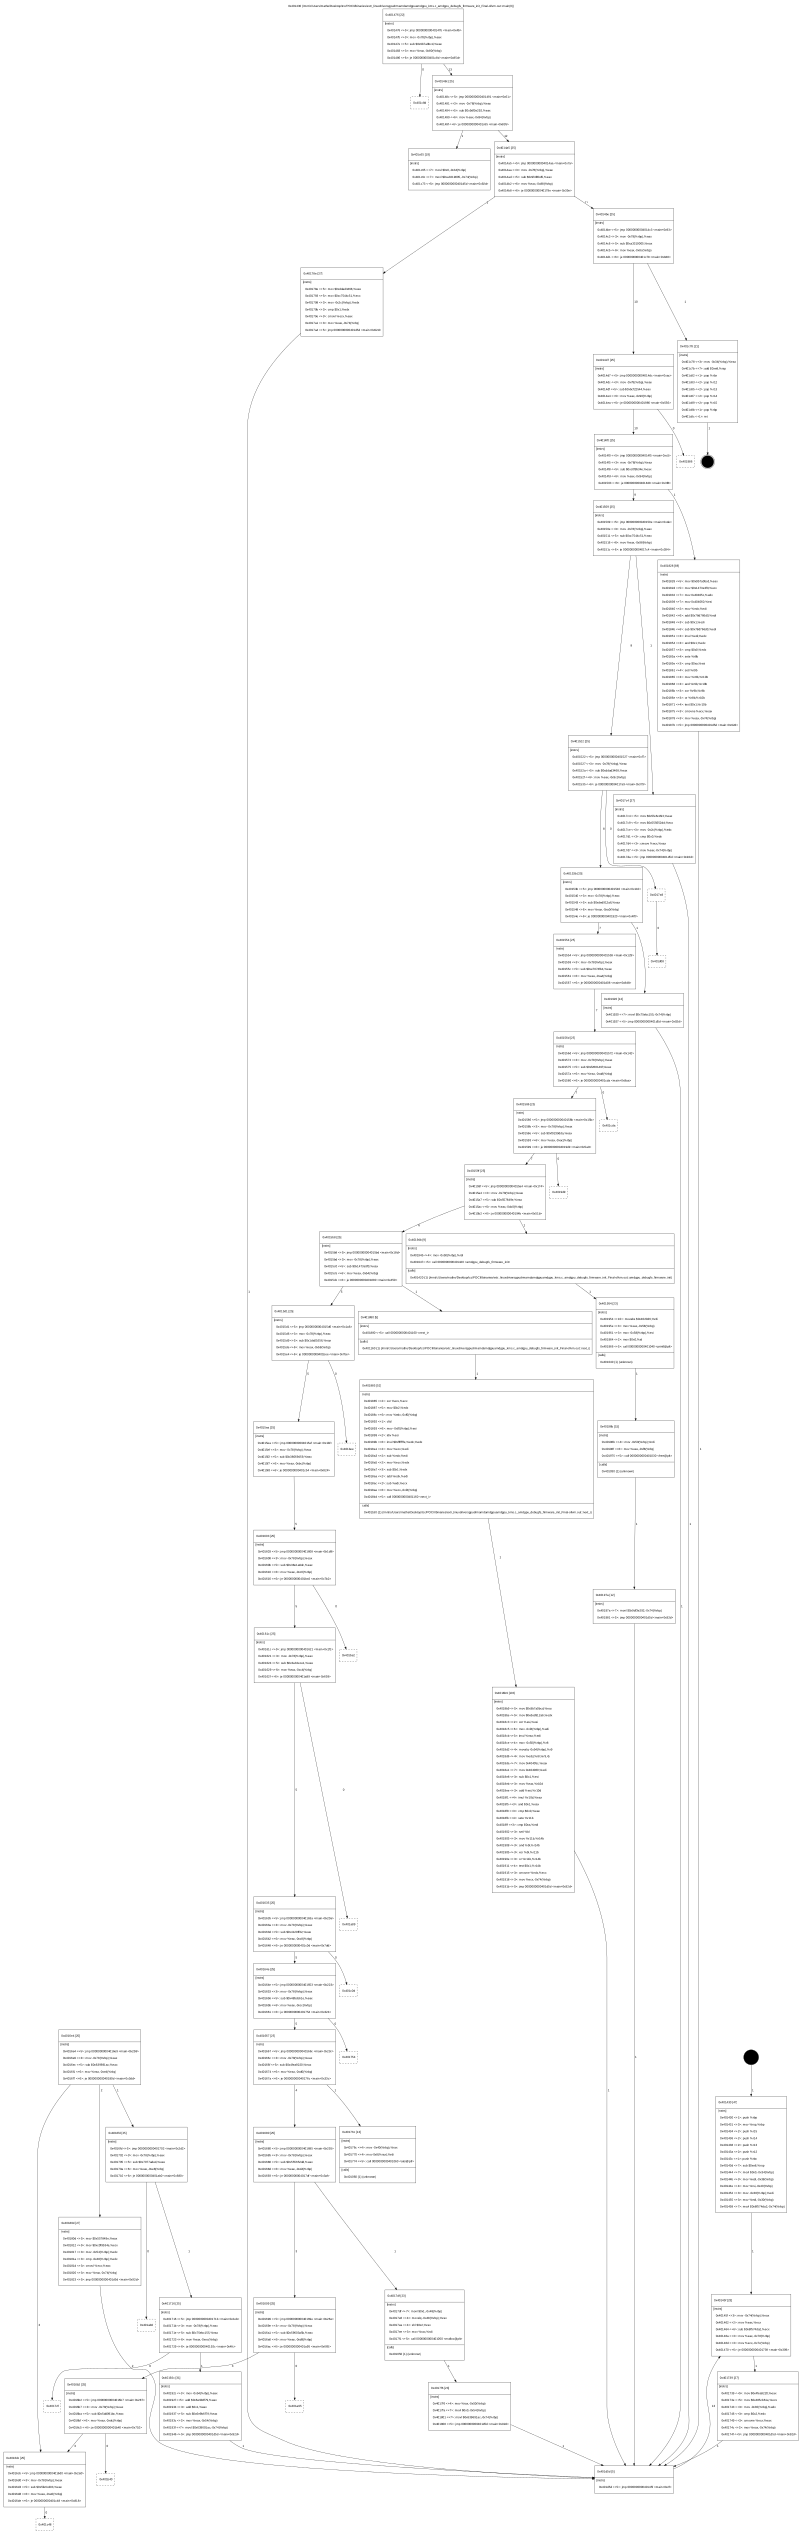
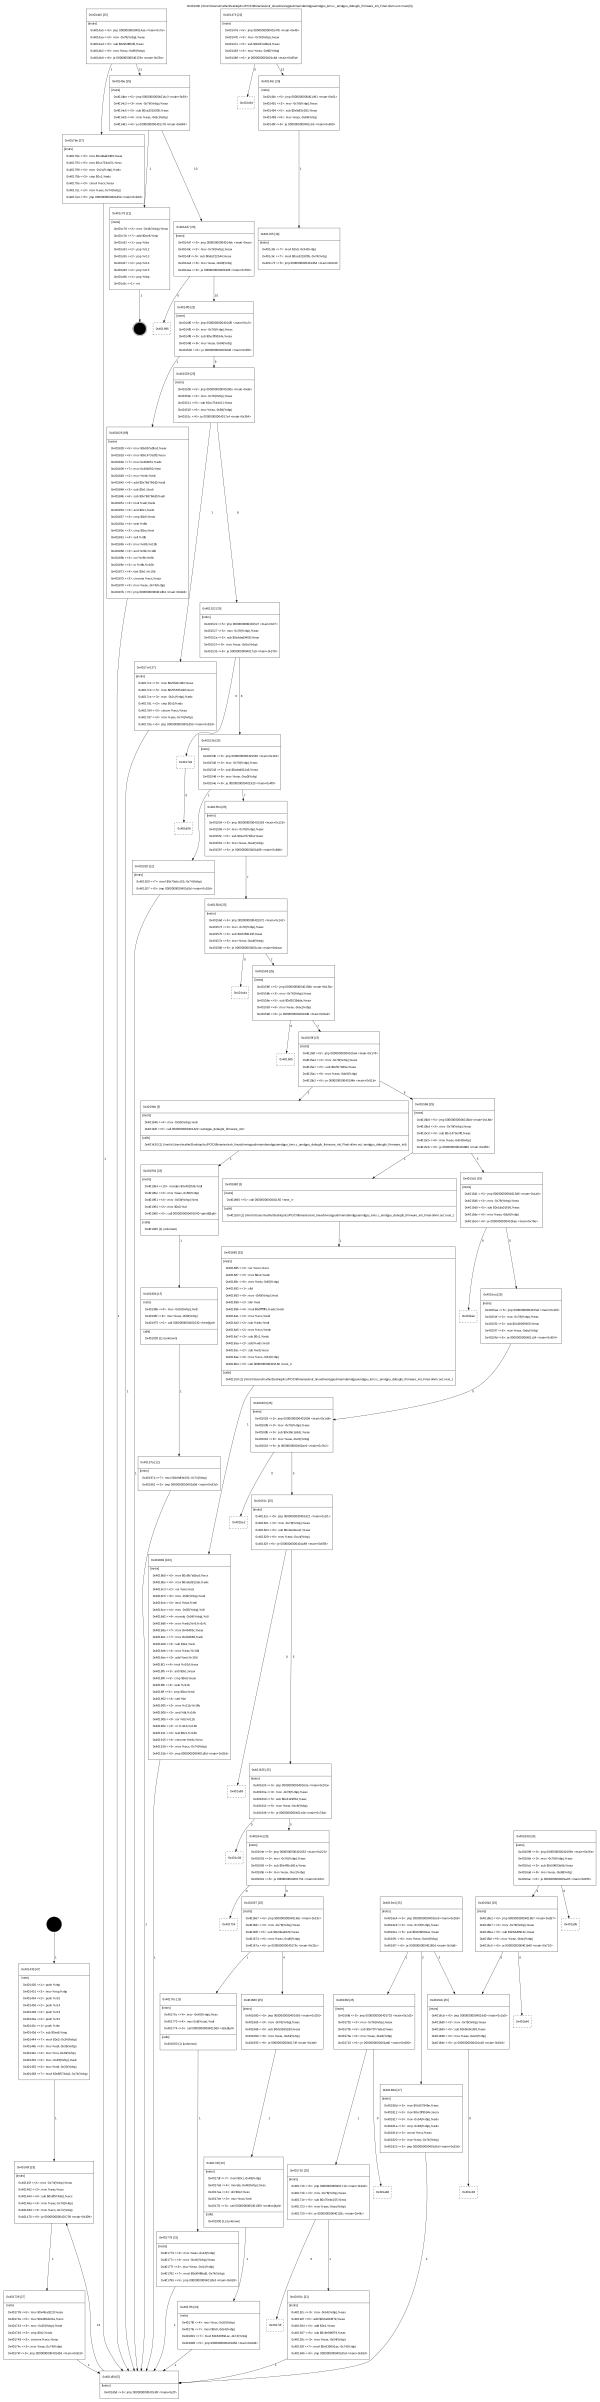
(503, 135) -> none
(295, 2239) -> none
none -> (198, 2259)
